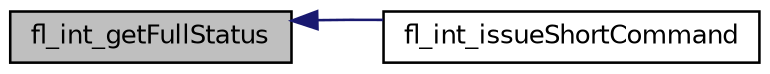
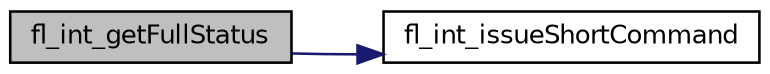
(350, 20) -> (324, 54)
